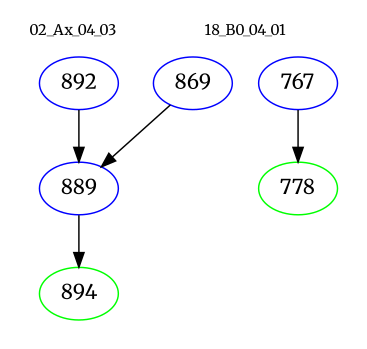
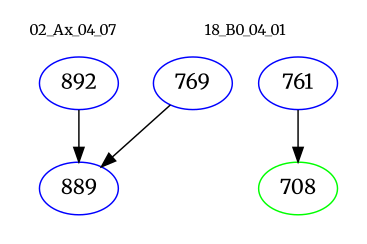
(74, 31) -> (74, 31)
(193, 83) -> (193, 83)
(298, 83) -> (298, 83)
(298, 188) -> (298, 188)
(79, 294) -> none
